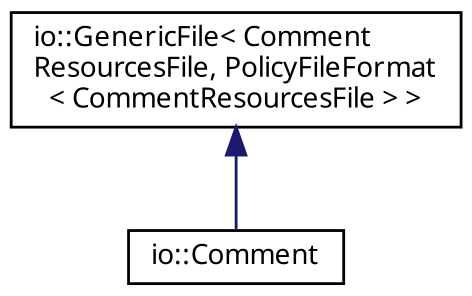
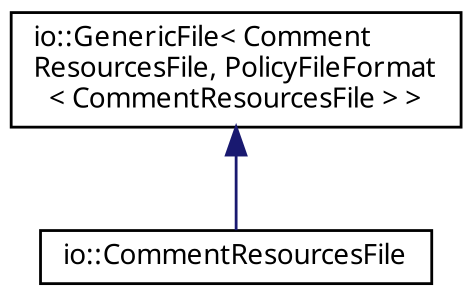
(236, 257) -> (236, 257)
